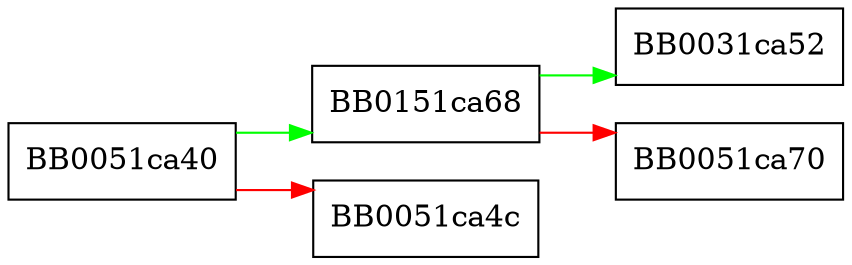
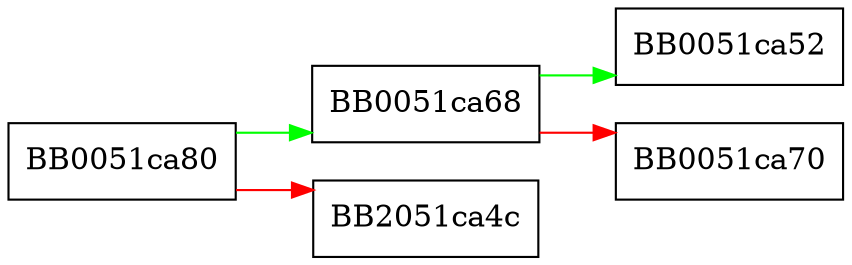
(729, 47) -> (729, 47)
(426, 104) -> (426, 104)
(122, 161) -> (122, 161)
(426, 219) -> (426, 219)
